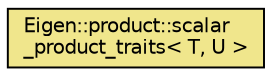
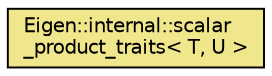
(136, 38) -> (136, 38)
